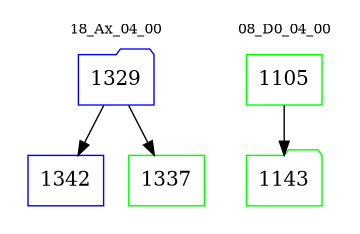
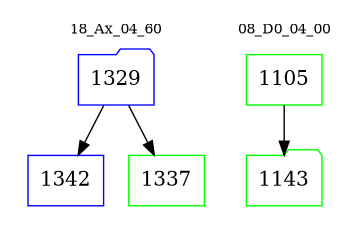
(116, 30) -> (116, 30)
